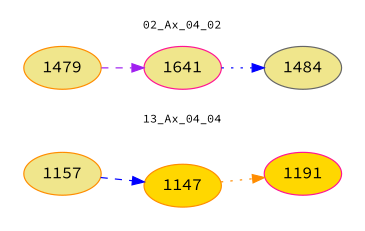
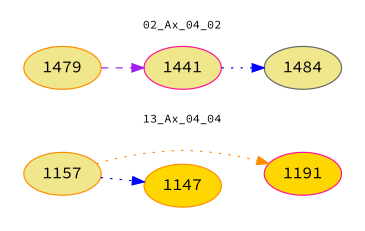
(183, 68) -> (183, 68)
(116, 179) -> (116, 179)
(237, 180) -> (177, 151)
